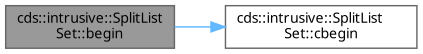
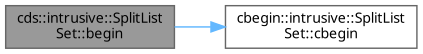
(321, 27) -> (321, 27)
